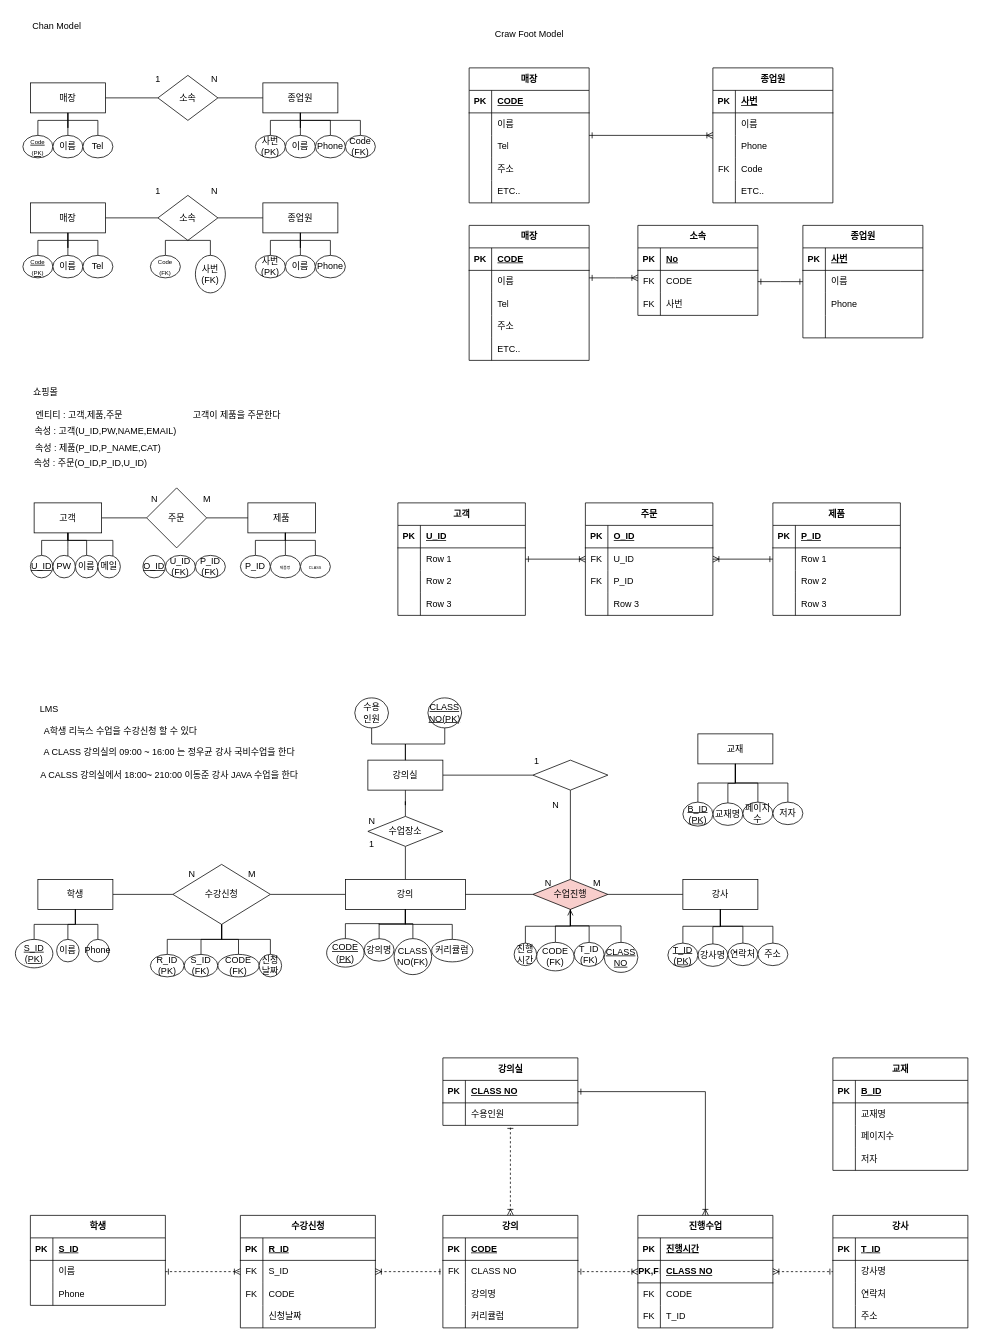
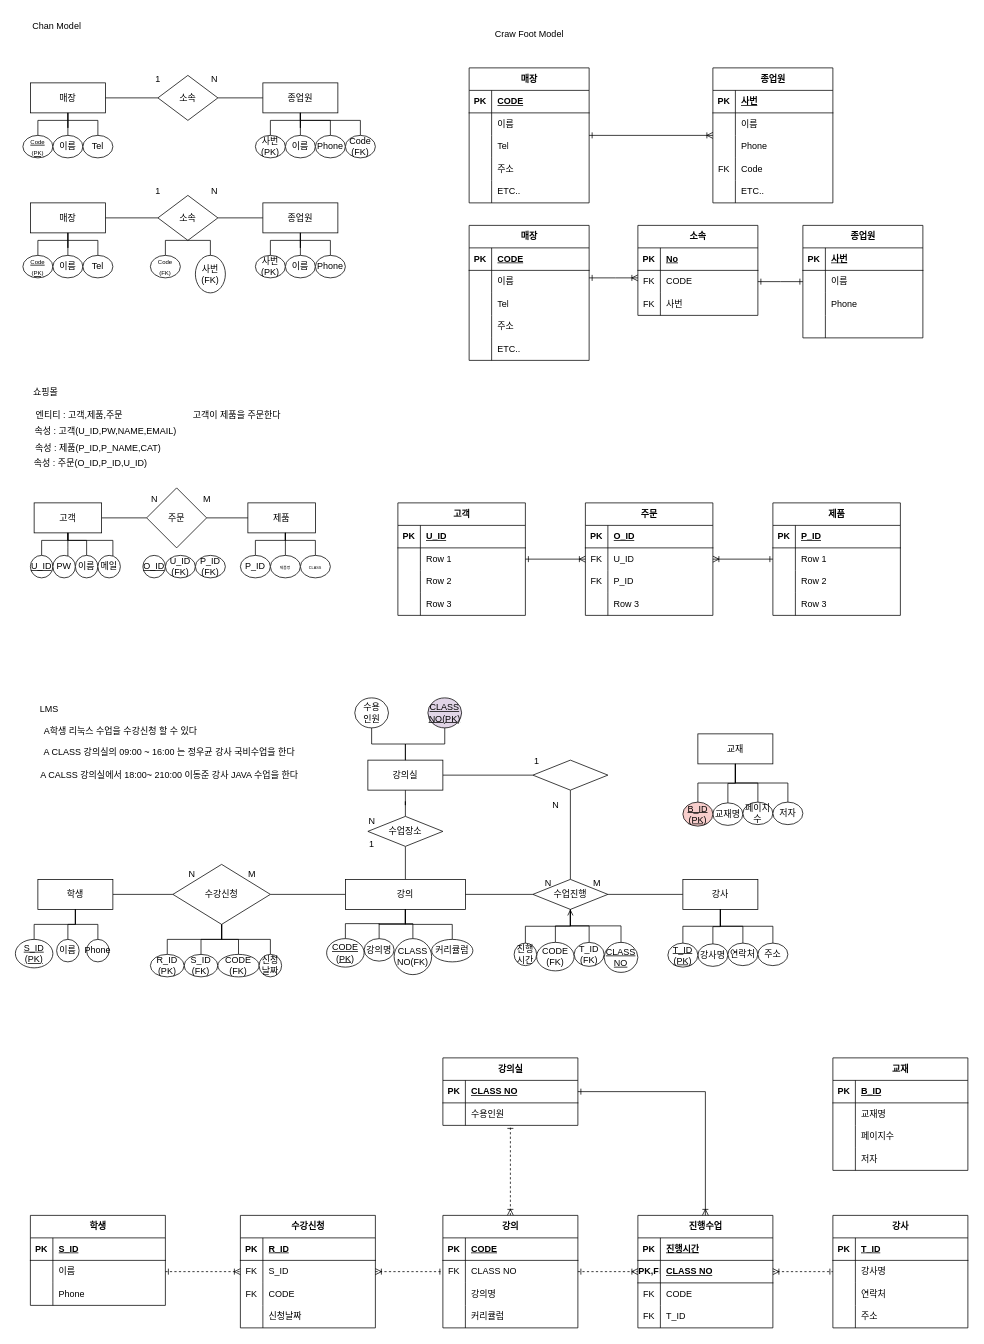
(445, 713) -> (445, 713)
(698, 814) -> (698, 814)
(570, 894) -> (570, 894)
